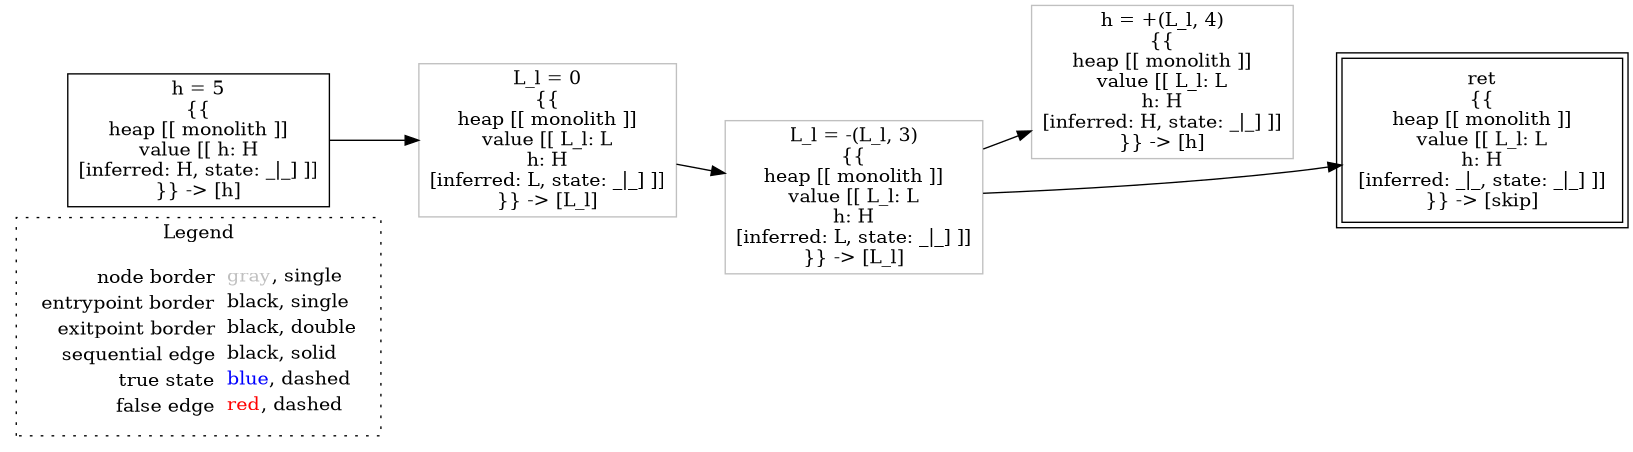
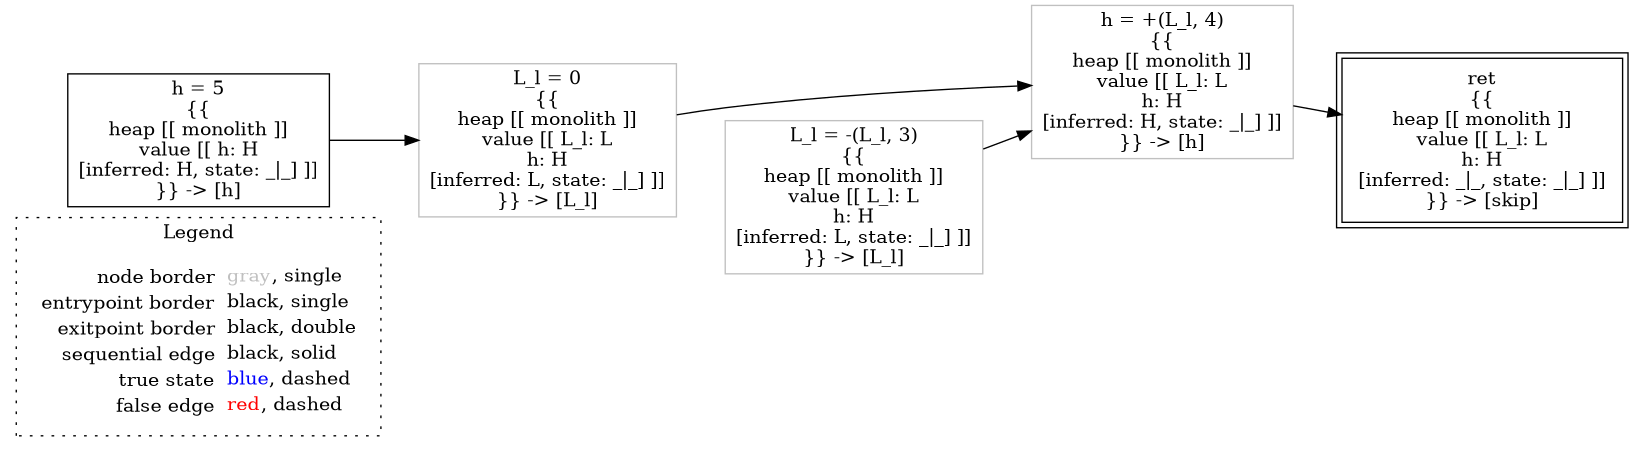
(694, 167) -> (847, 96)
(1156, 184) -> (1311, 109)
